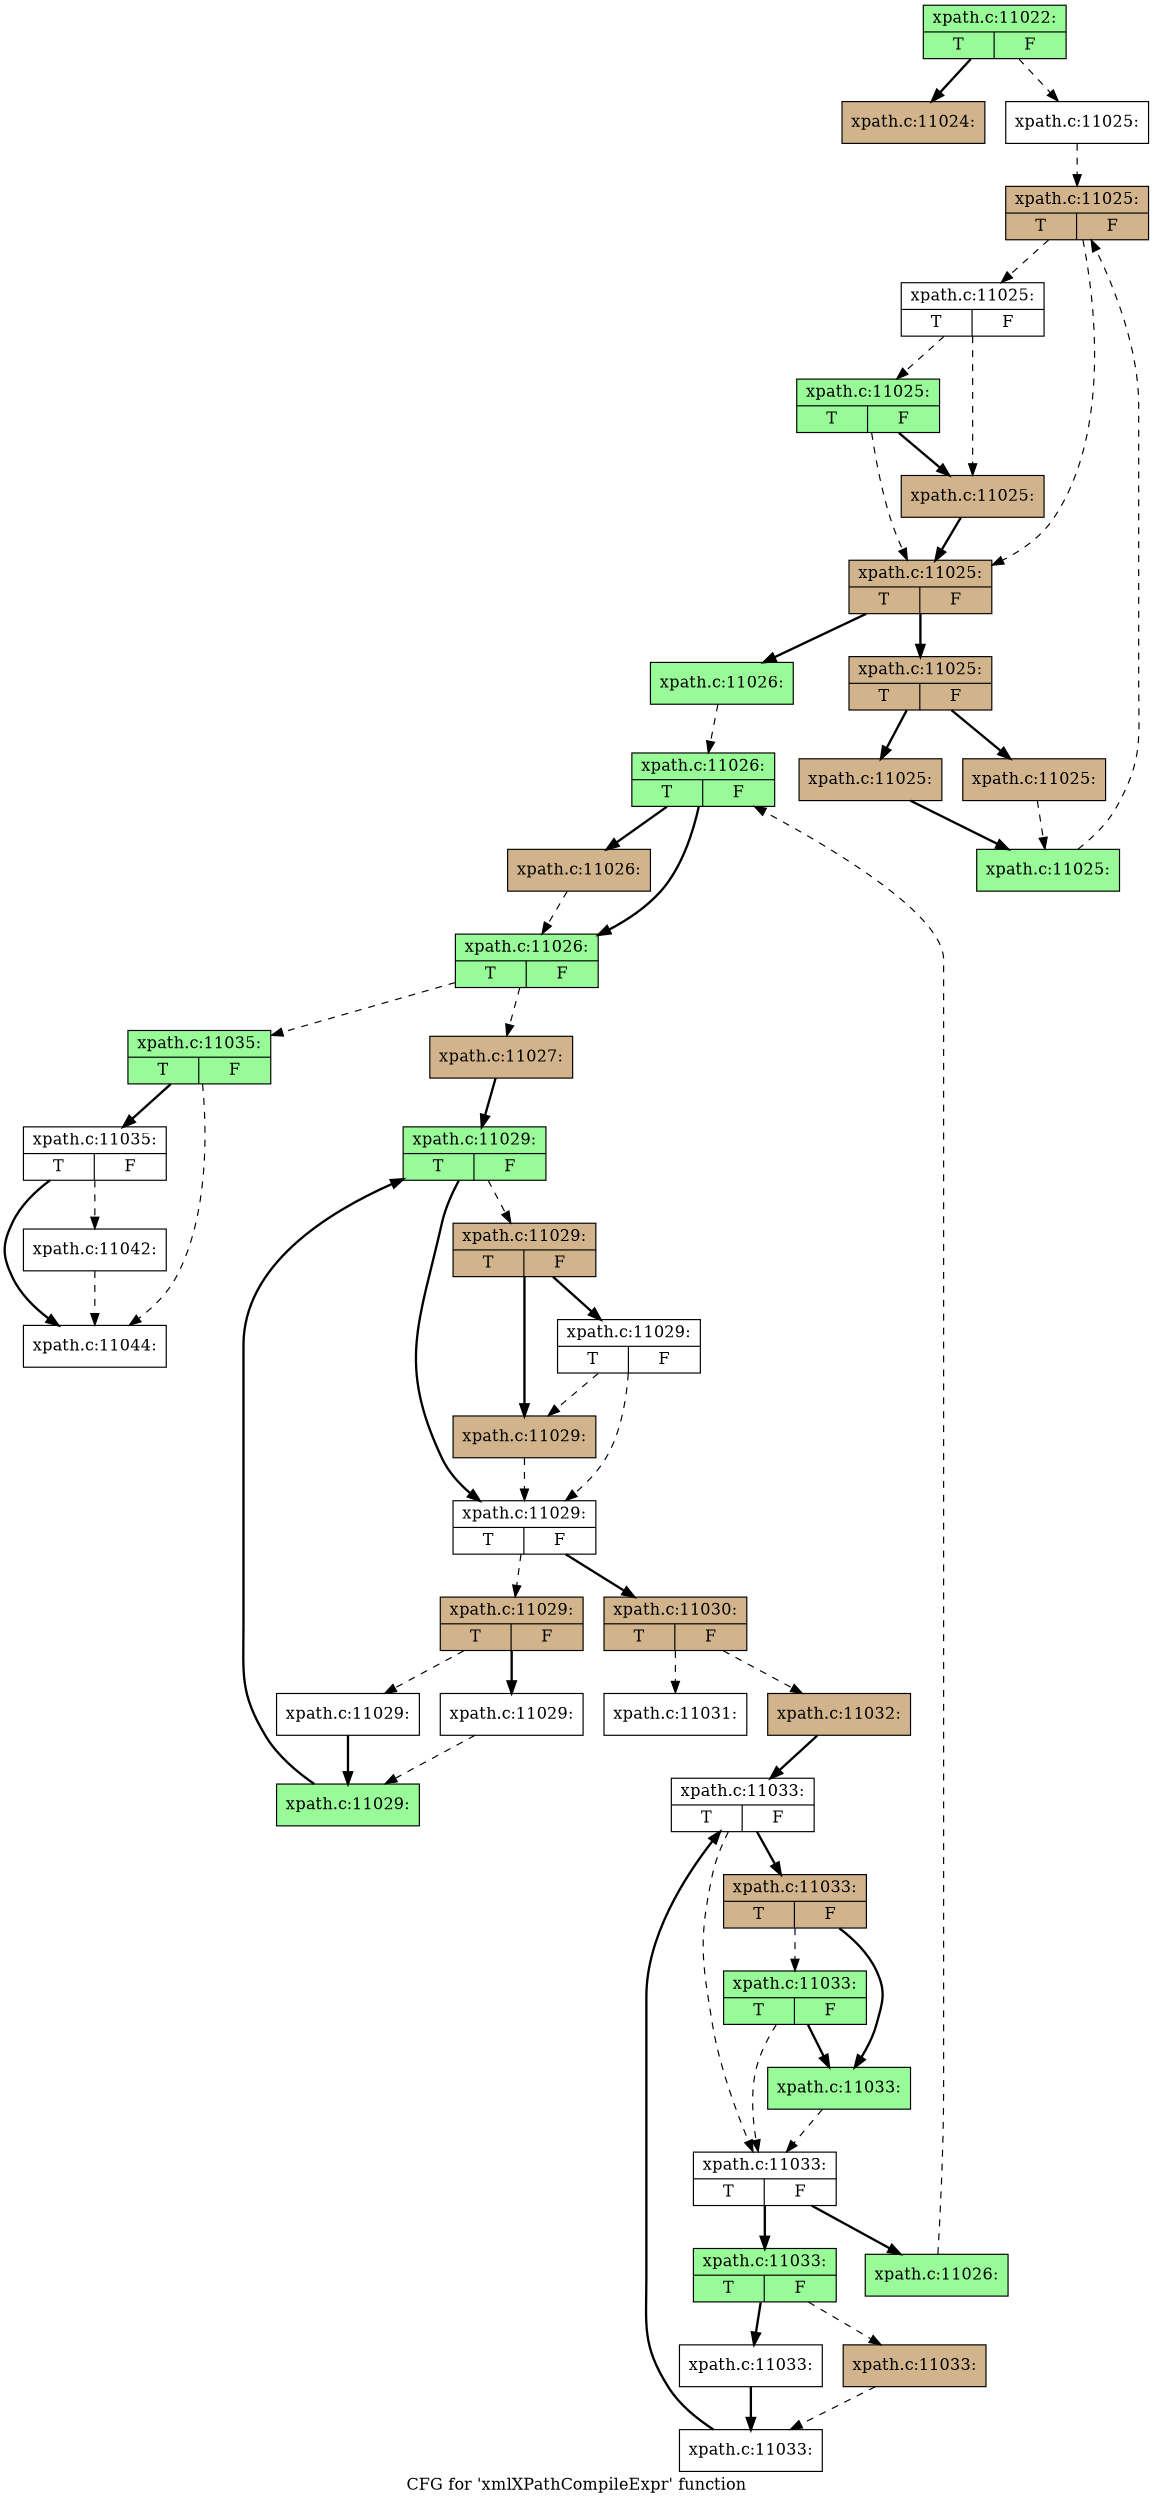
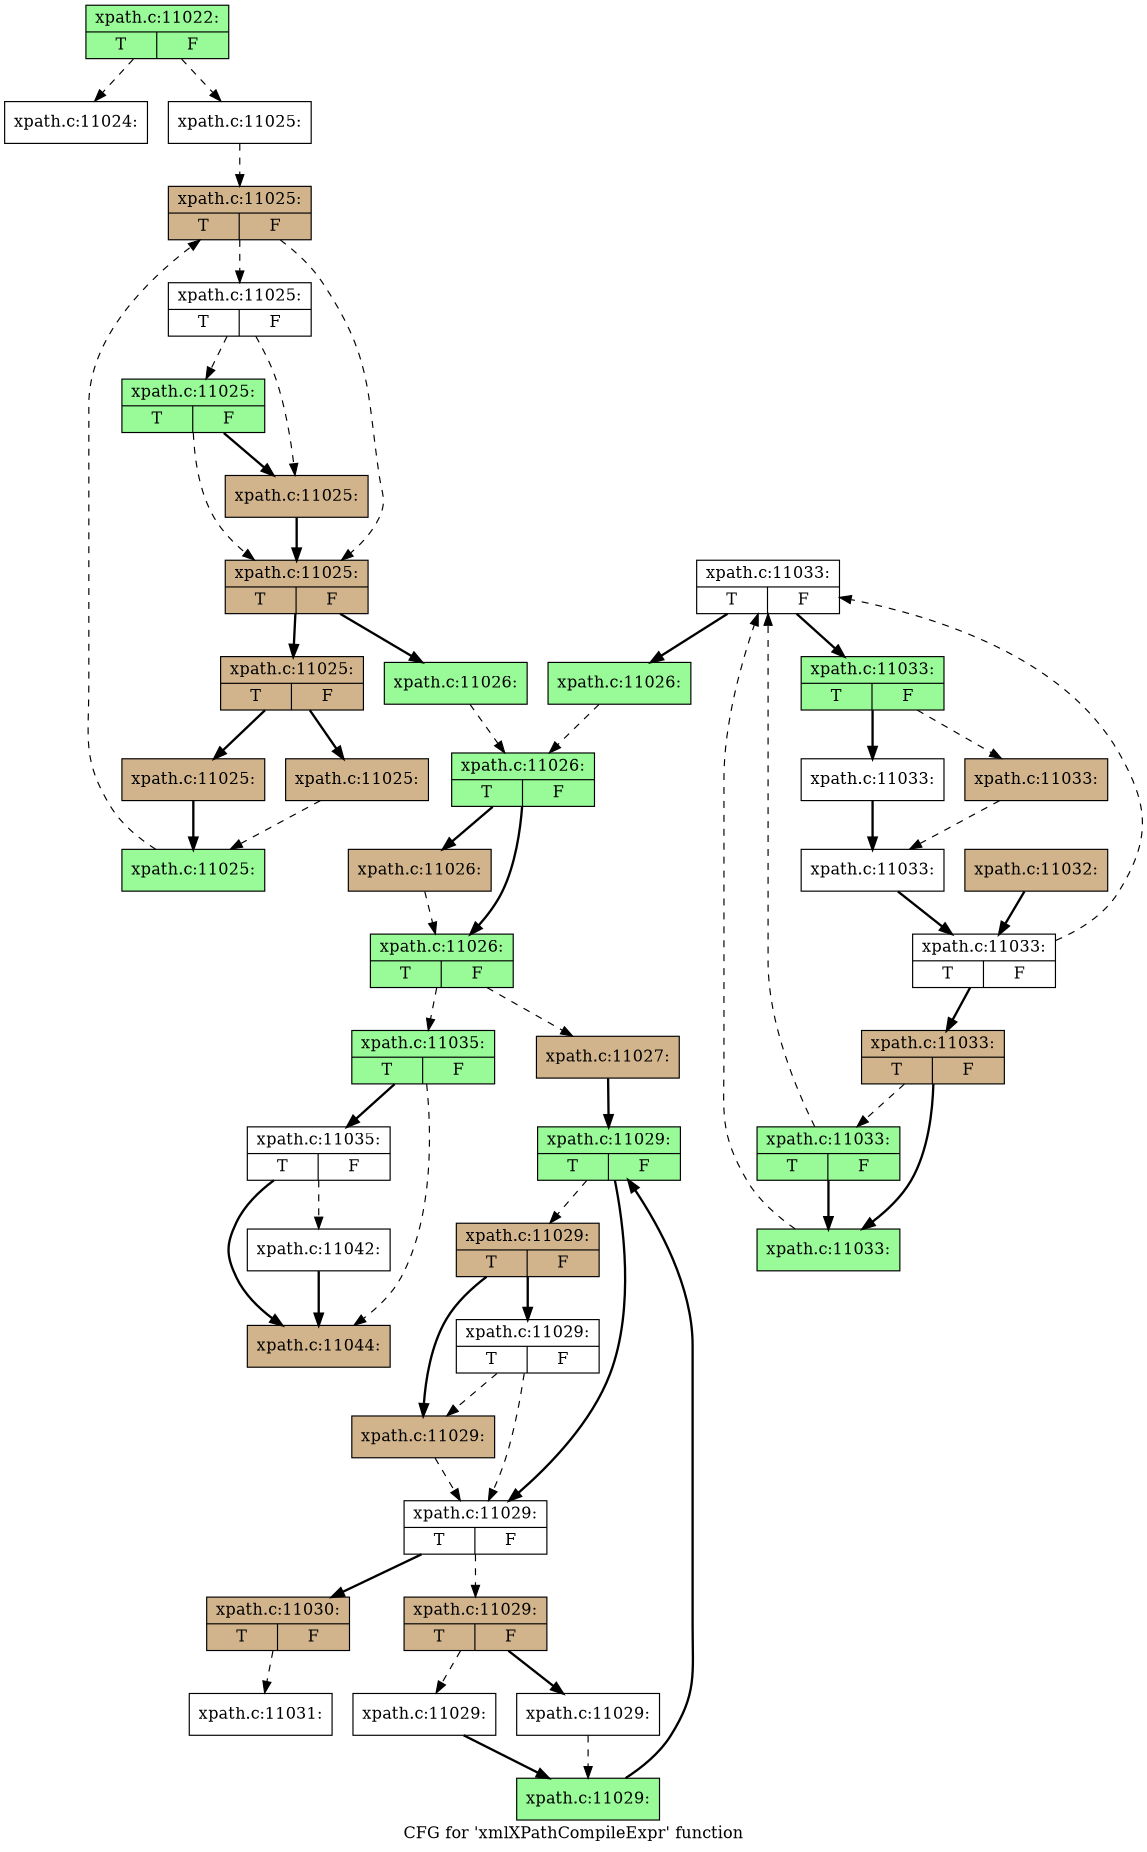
(955, 76) -> (118, 76)
(913, 122) -> (76, 122)
(95, 1292) -> (319, 1292)
(95, 1346) -> (319, 1346)
(758, 1669) -> none
